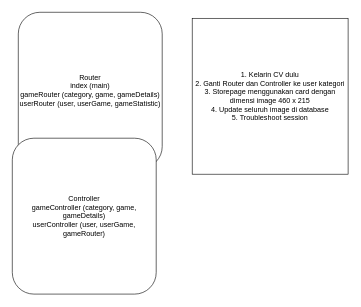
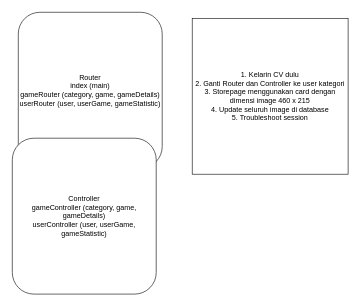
(84, 216) -> (84, 216)
